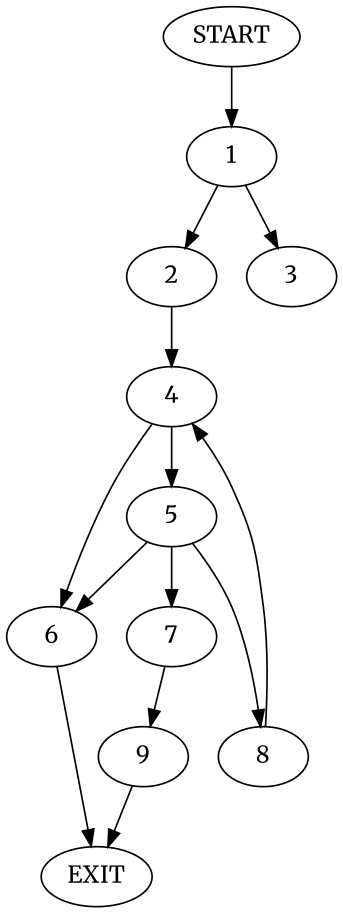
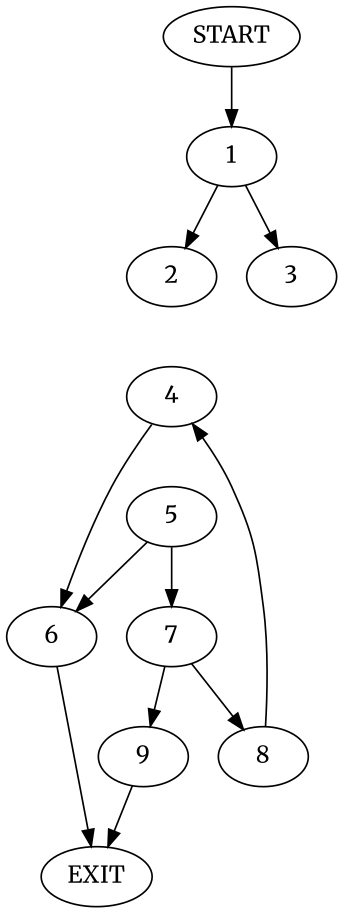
(172, 328) -> none
(172, 448) -> none
(238, 622) -> (212, 690)
